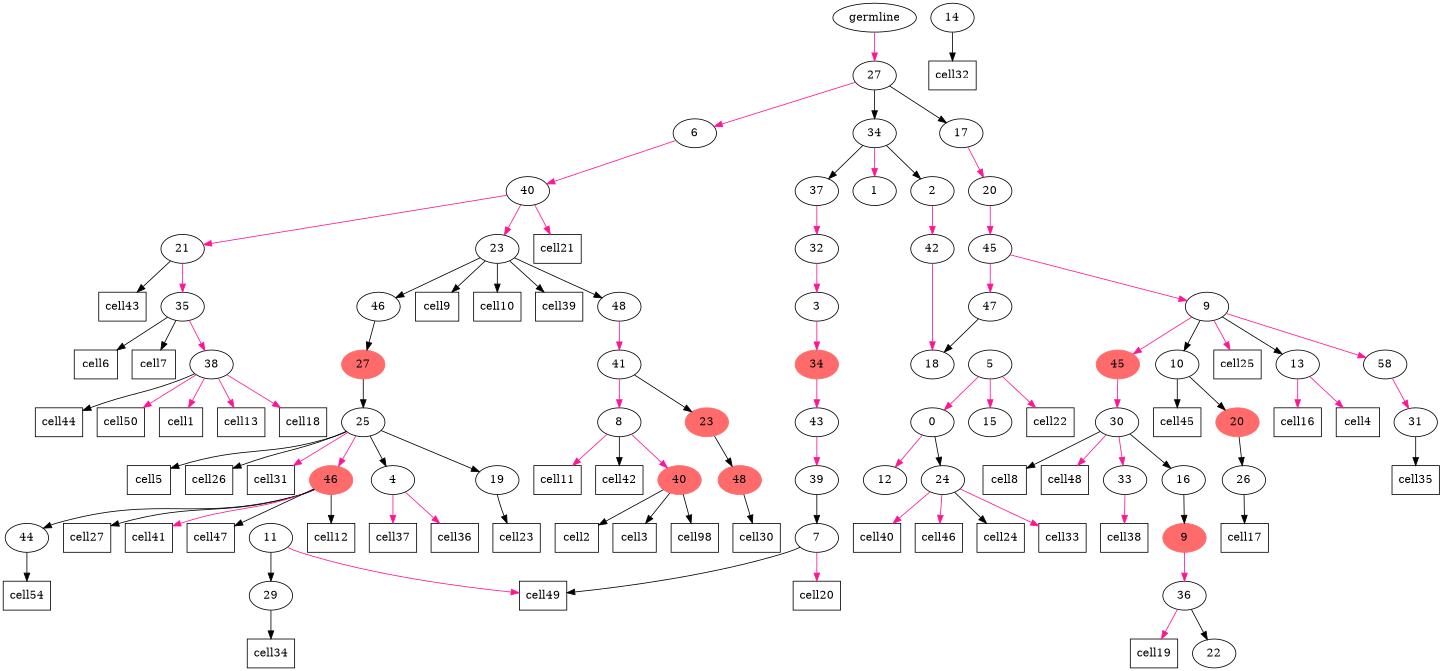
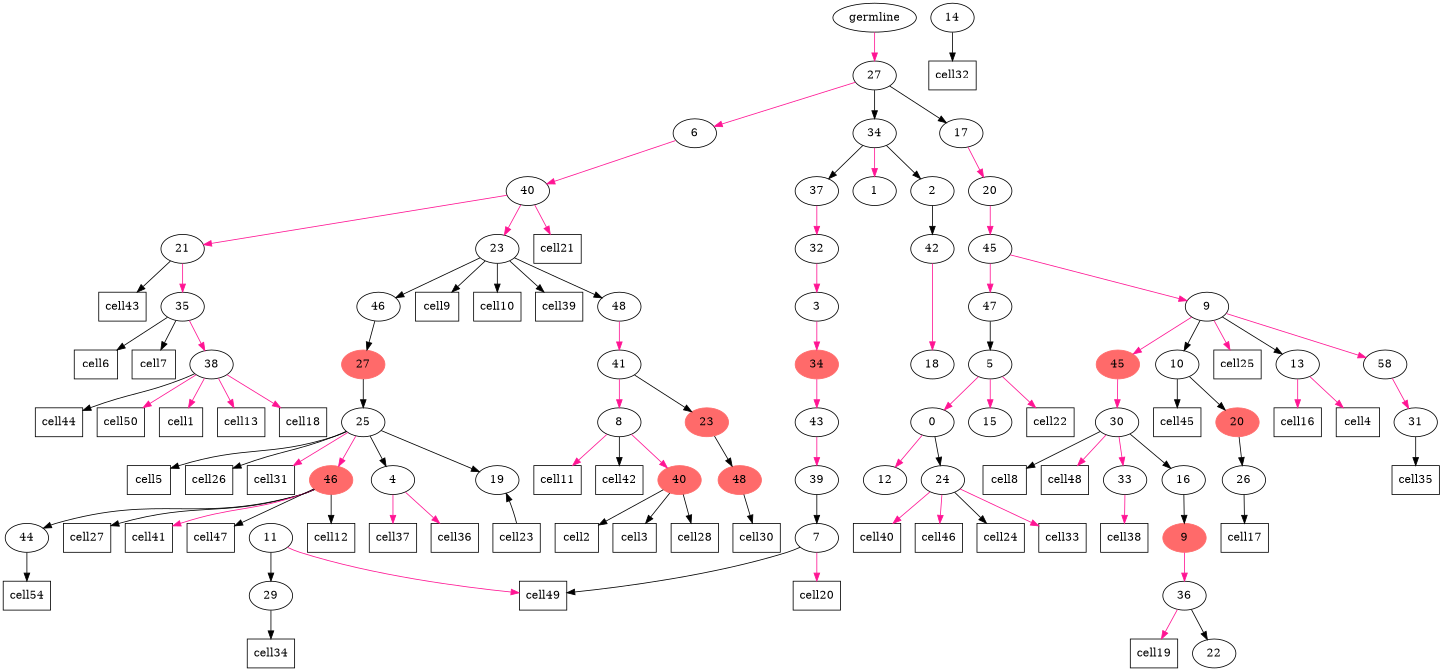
(932, 216) -> (932, 216)
(964, 333) -> (990, 332)
(500, 505) -> (513, 512)
(695, 538) -> (695, 538)
